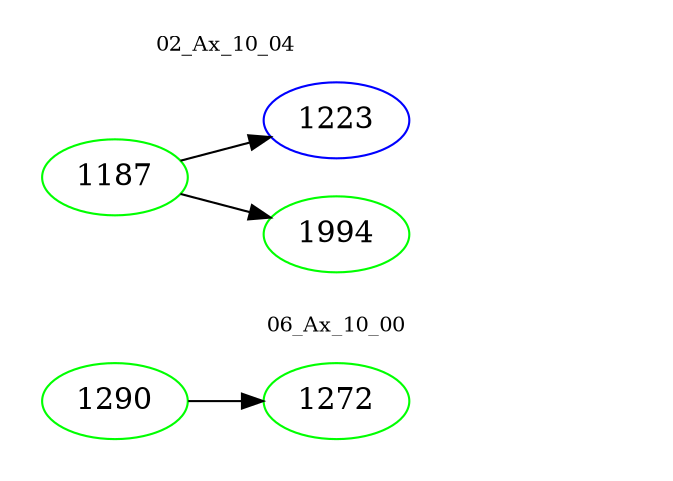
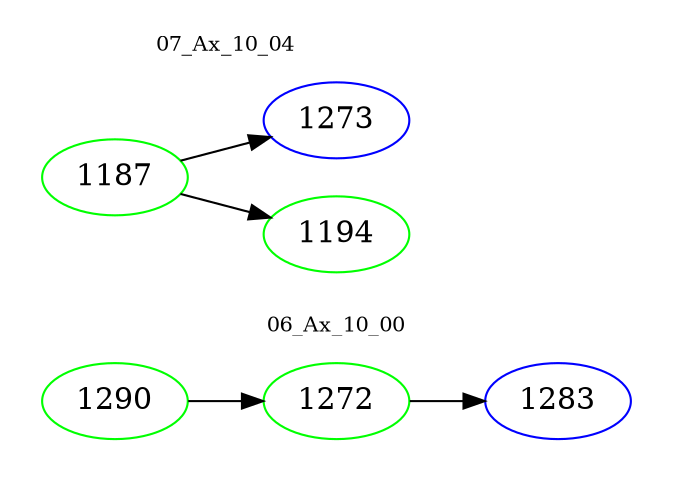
(226, 45) -> (226, 45)
(336, 120) -> (336, 120)
(336, 234) -> (336, 234)
none -> (558, 401)
